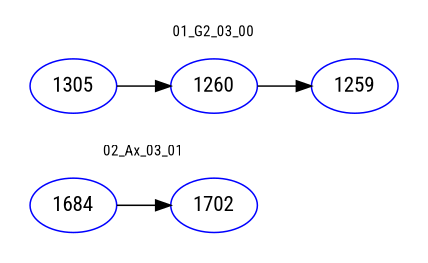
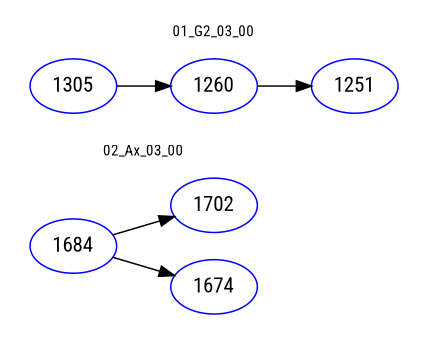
(355, 86) -> (355, 86)
(144, 152) -> (144, 152)
none -> (214, 287)
